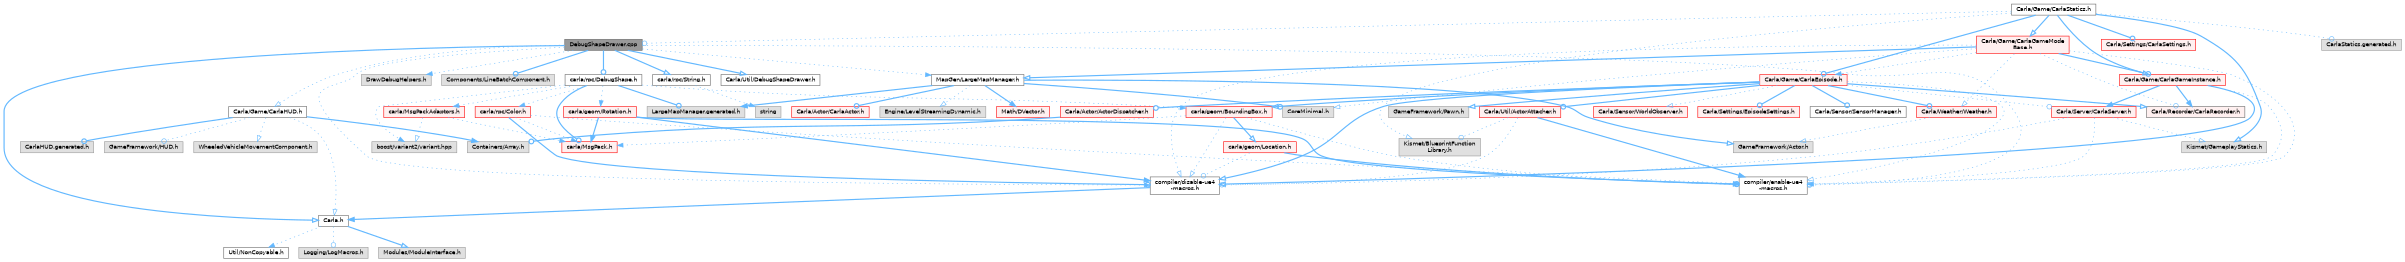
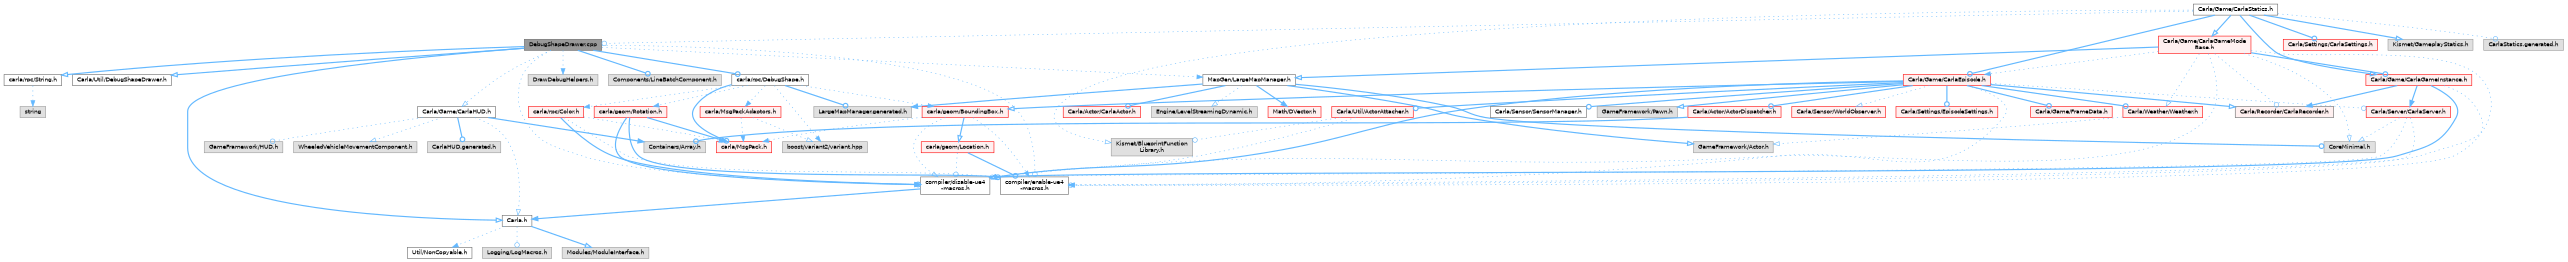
none -> (2071, 112)
(2156, 129) -> (2382, 128)
(1638, 146) -> none
